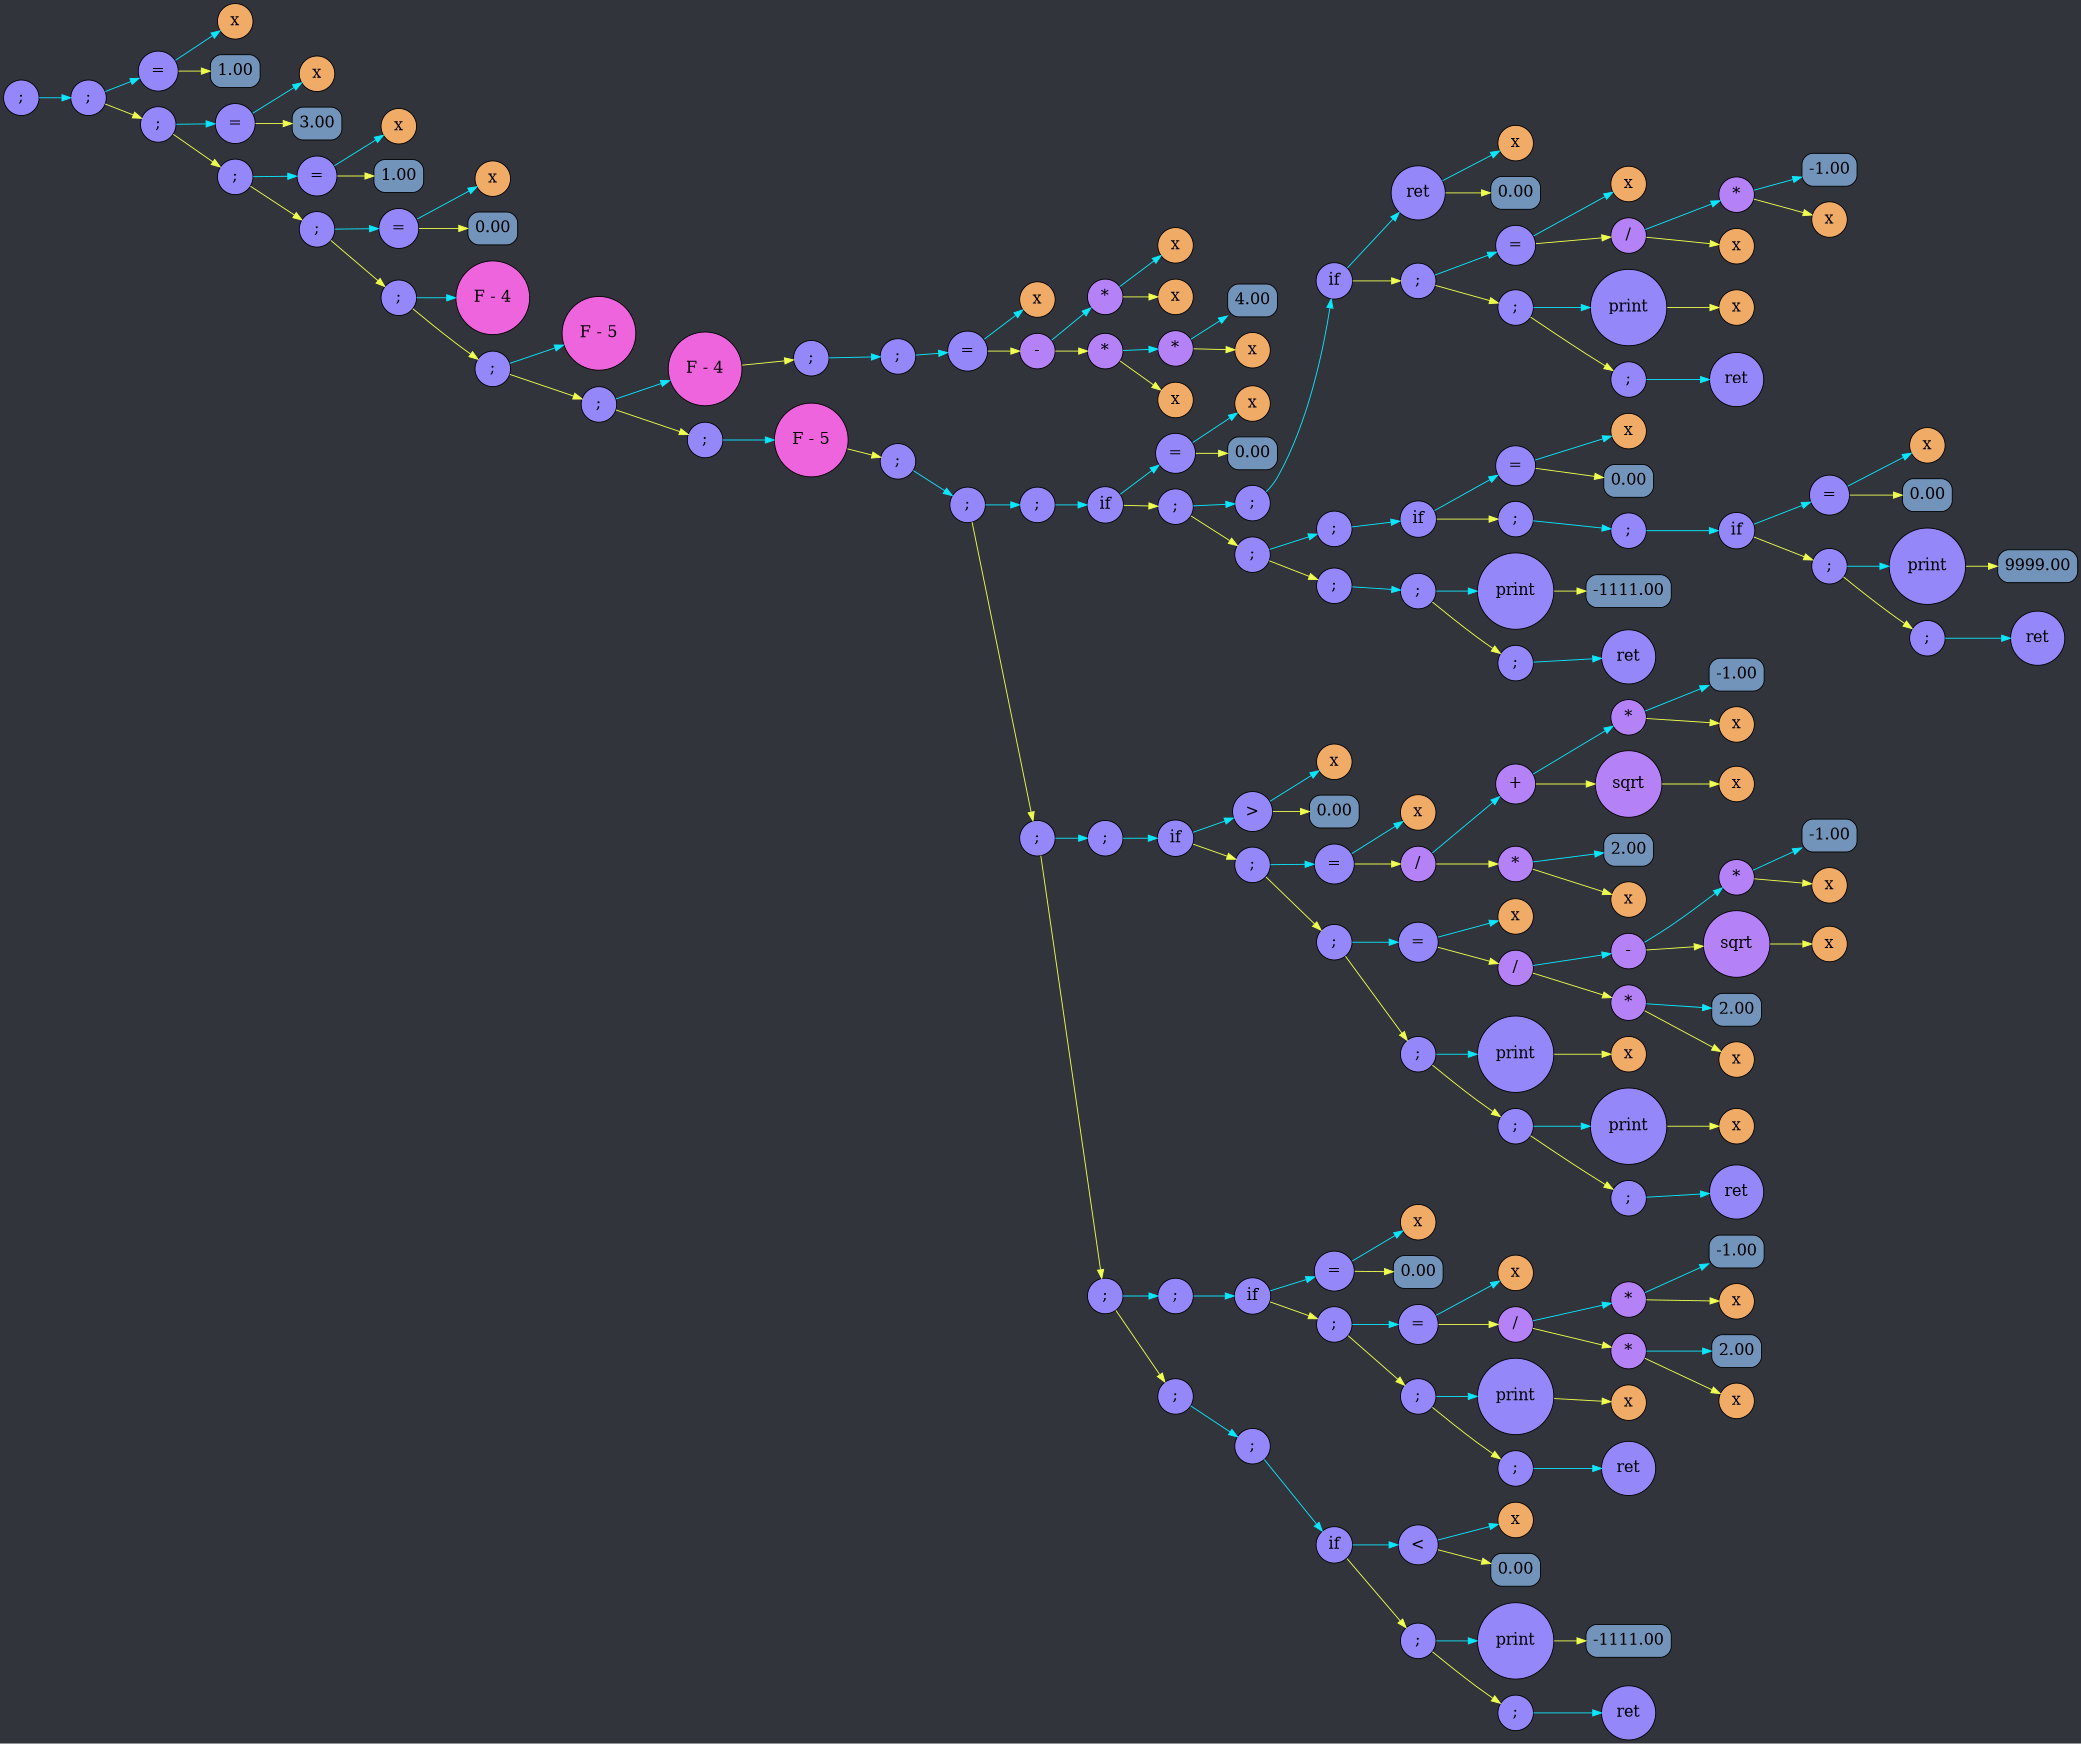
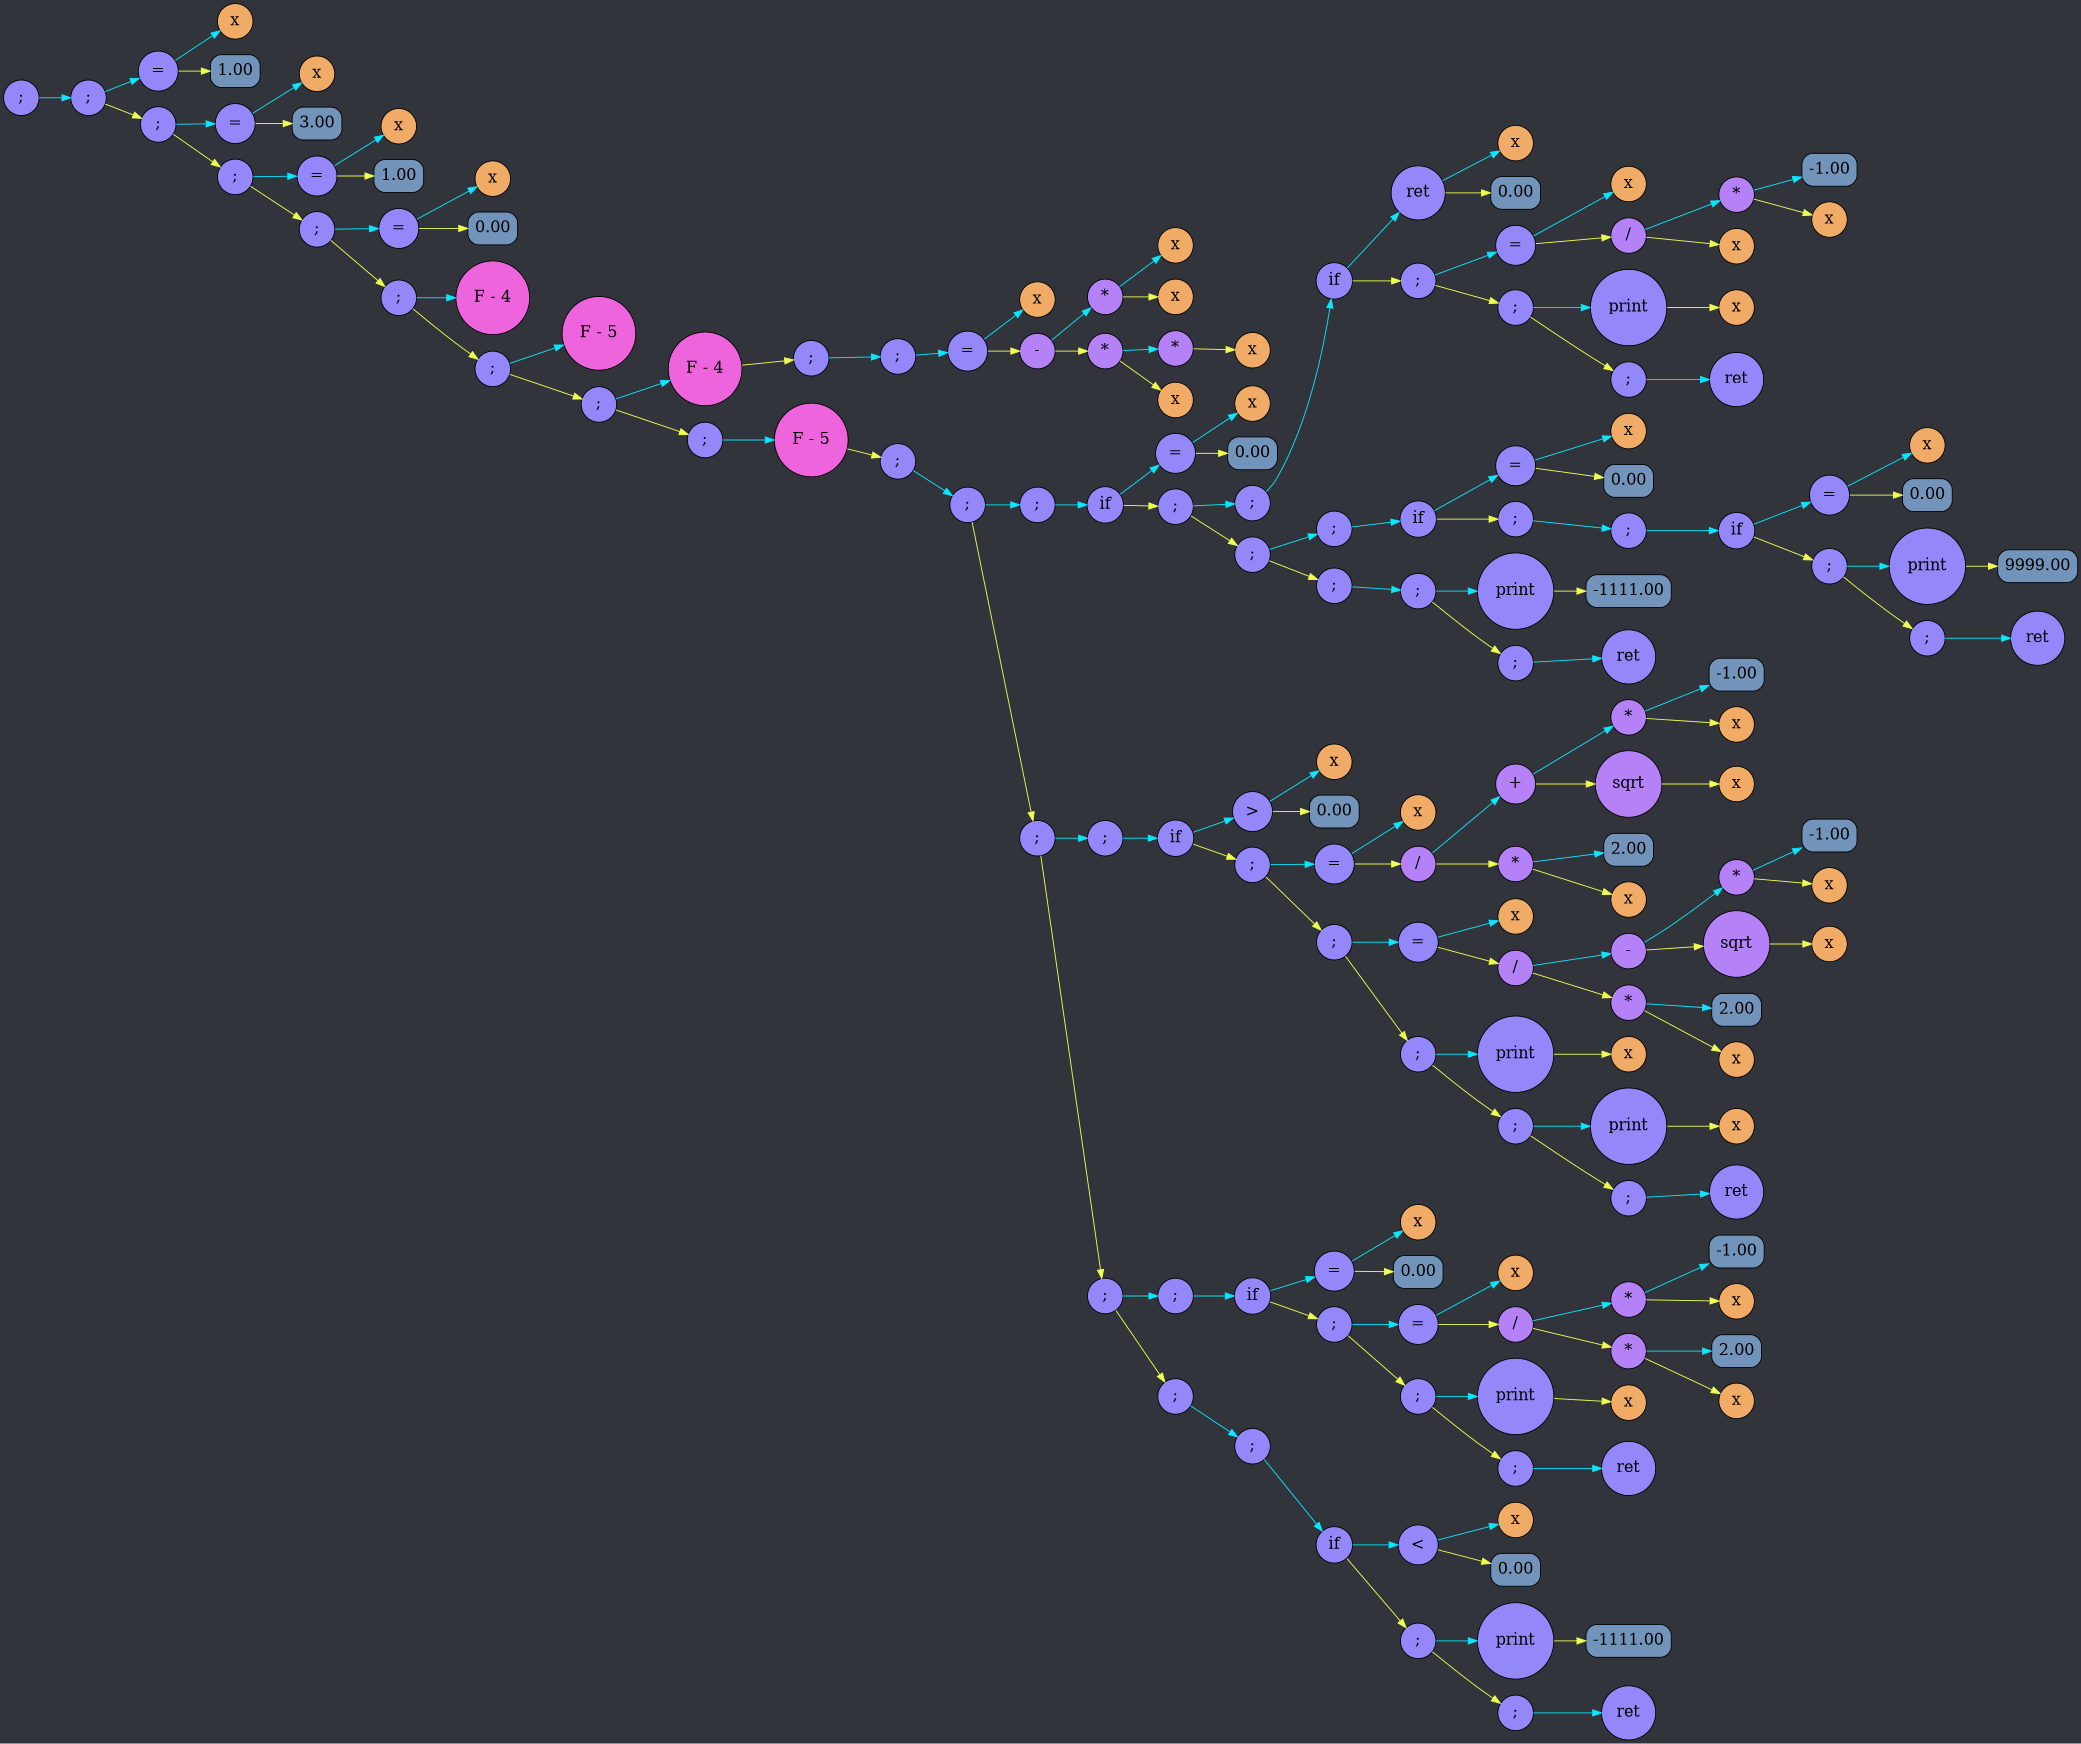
(1253, 300) -> none
